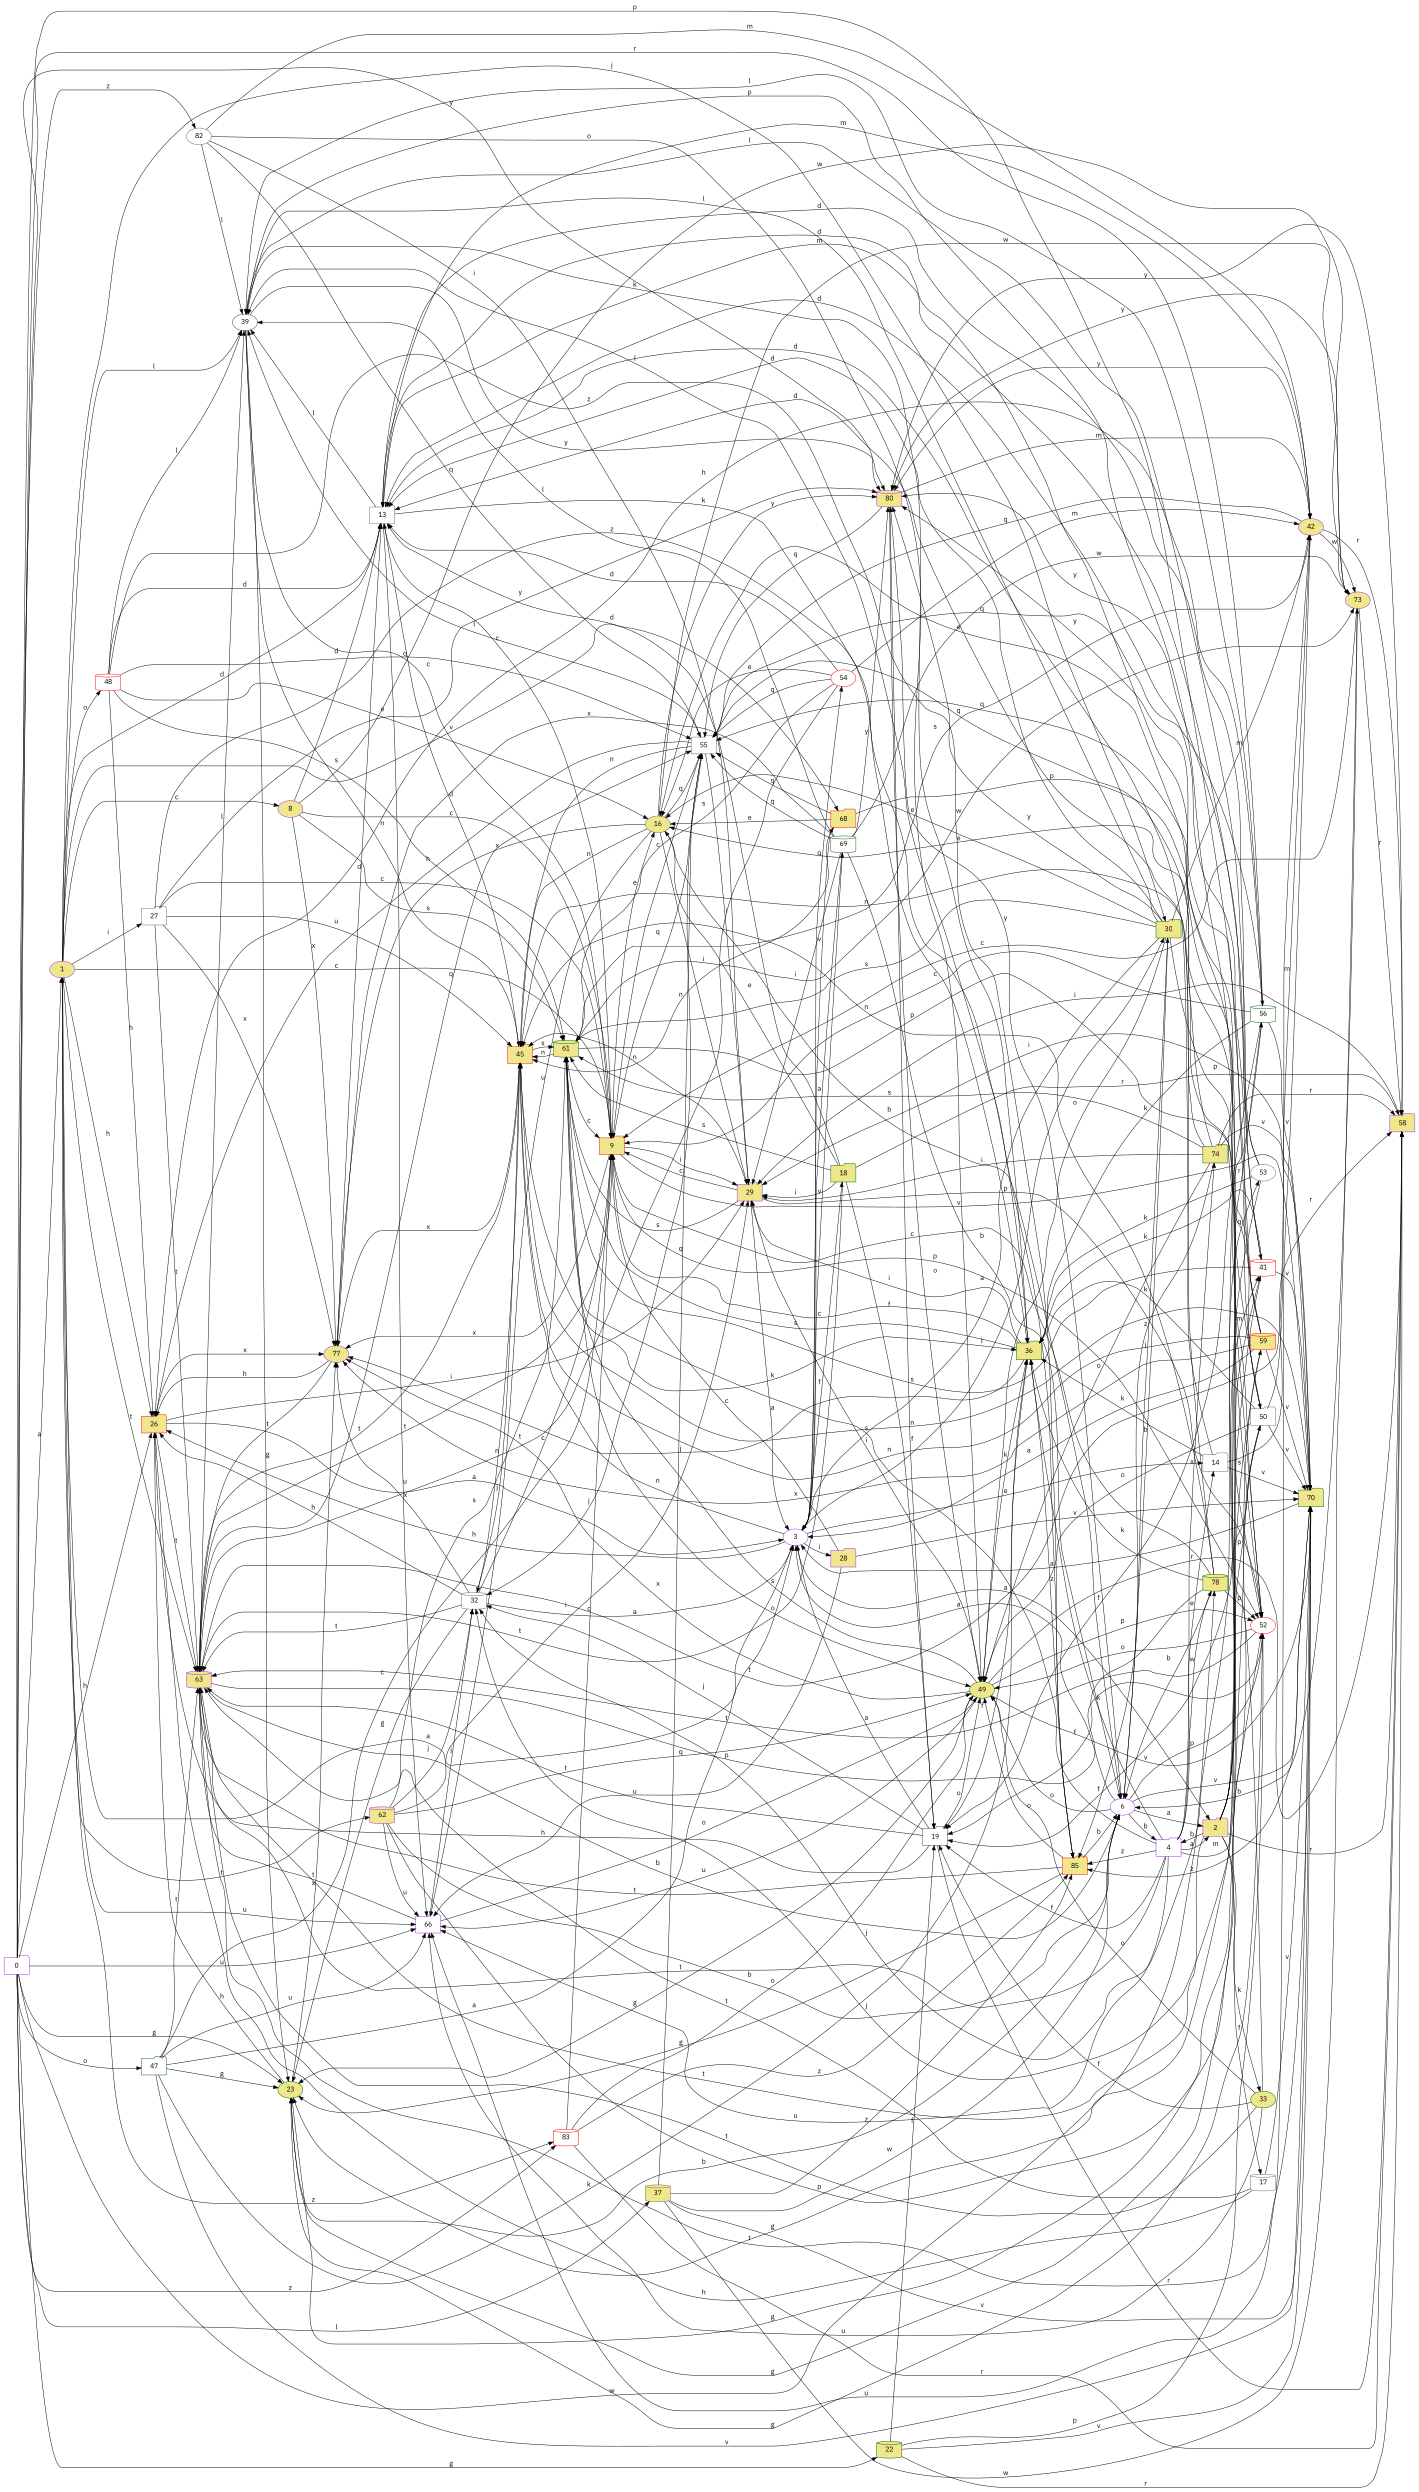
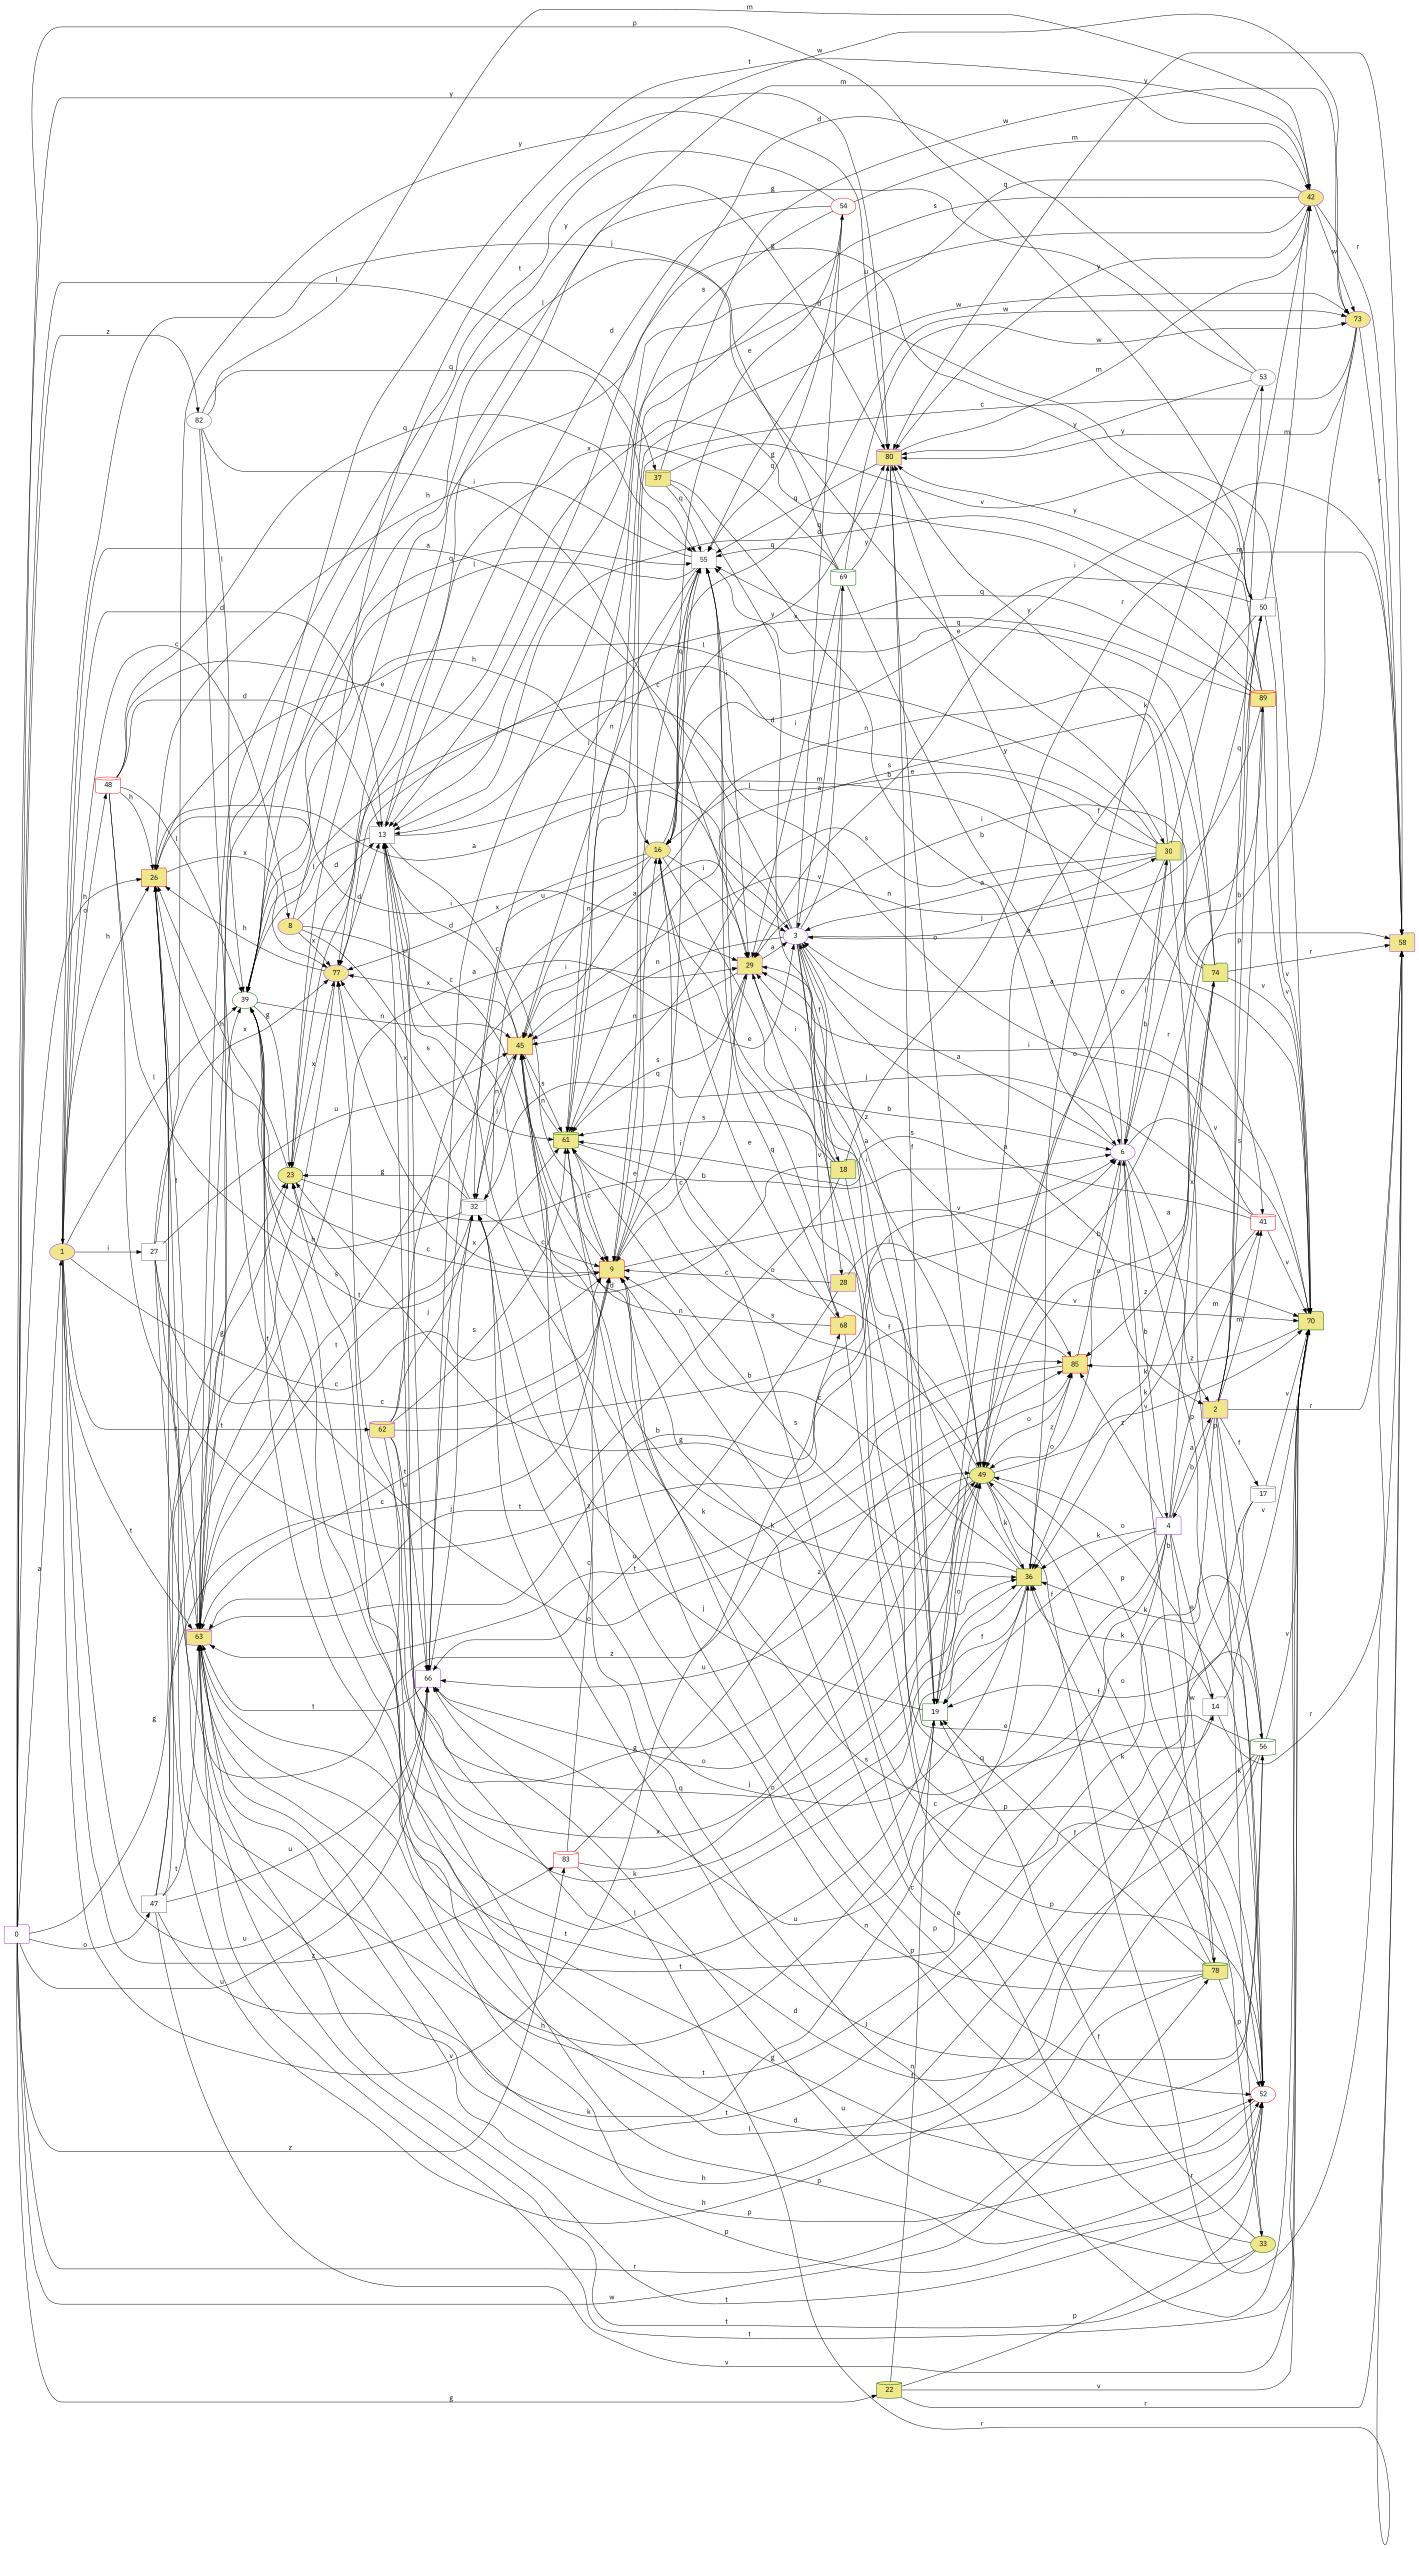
(1263, 1342) -> (1263, 699)
(695, 1452) -> (652, 1716)
(154, 2067) -> (154, 1904)
(889, 2149) -> (889, 775)
